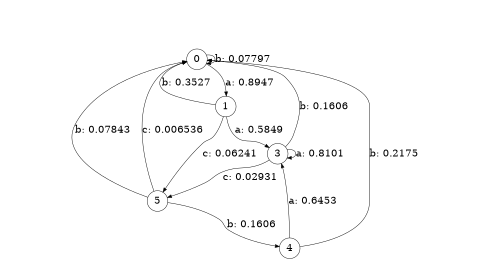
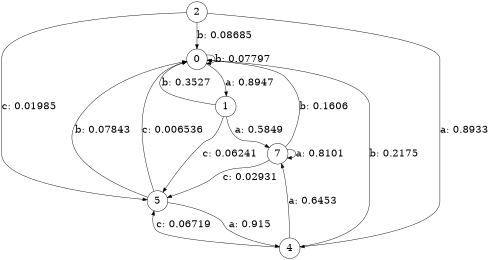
none -> (197, 12)
(278, 154) -> (278, 154)
(256, 225) -> (256, 225)
none -> (209, 241)
